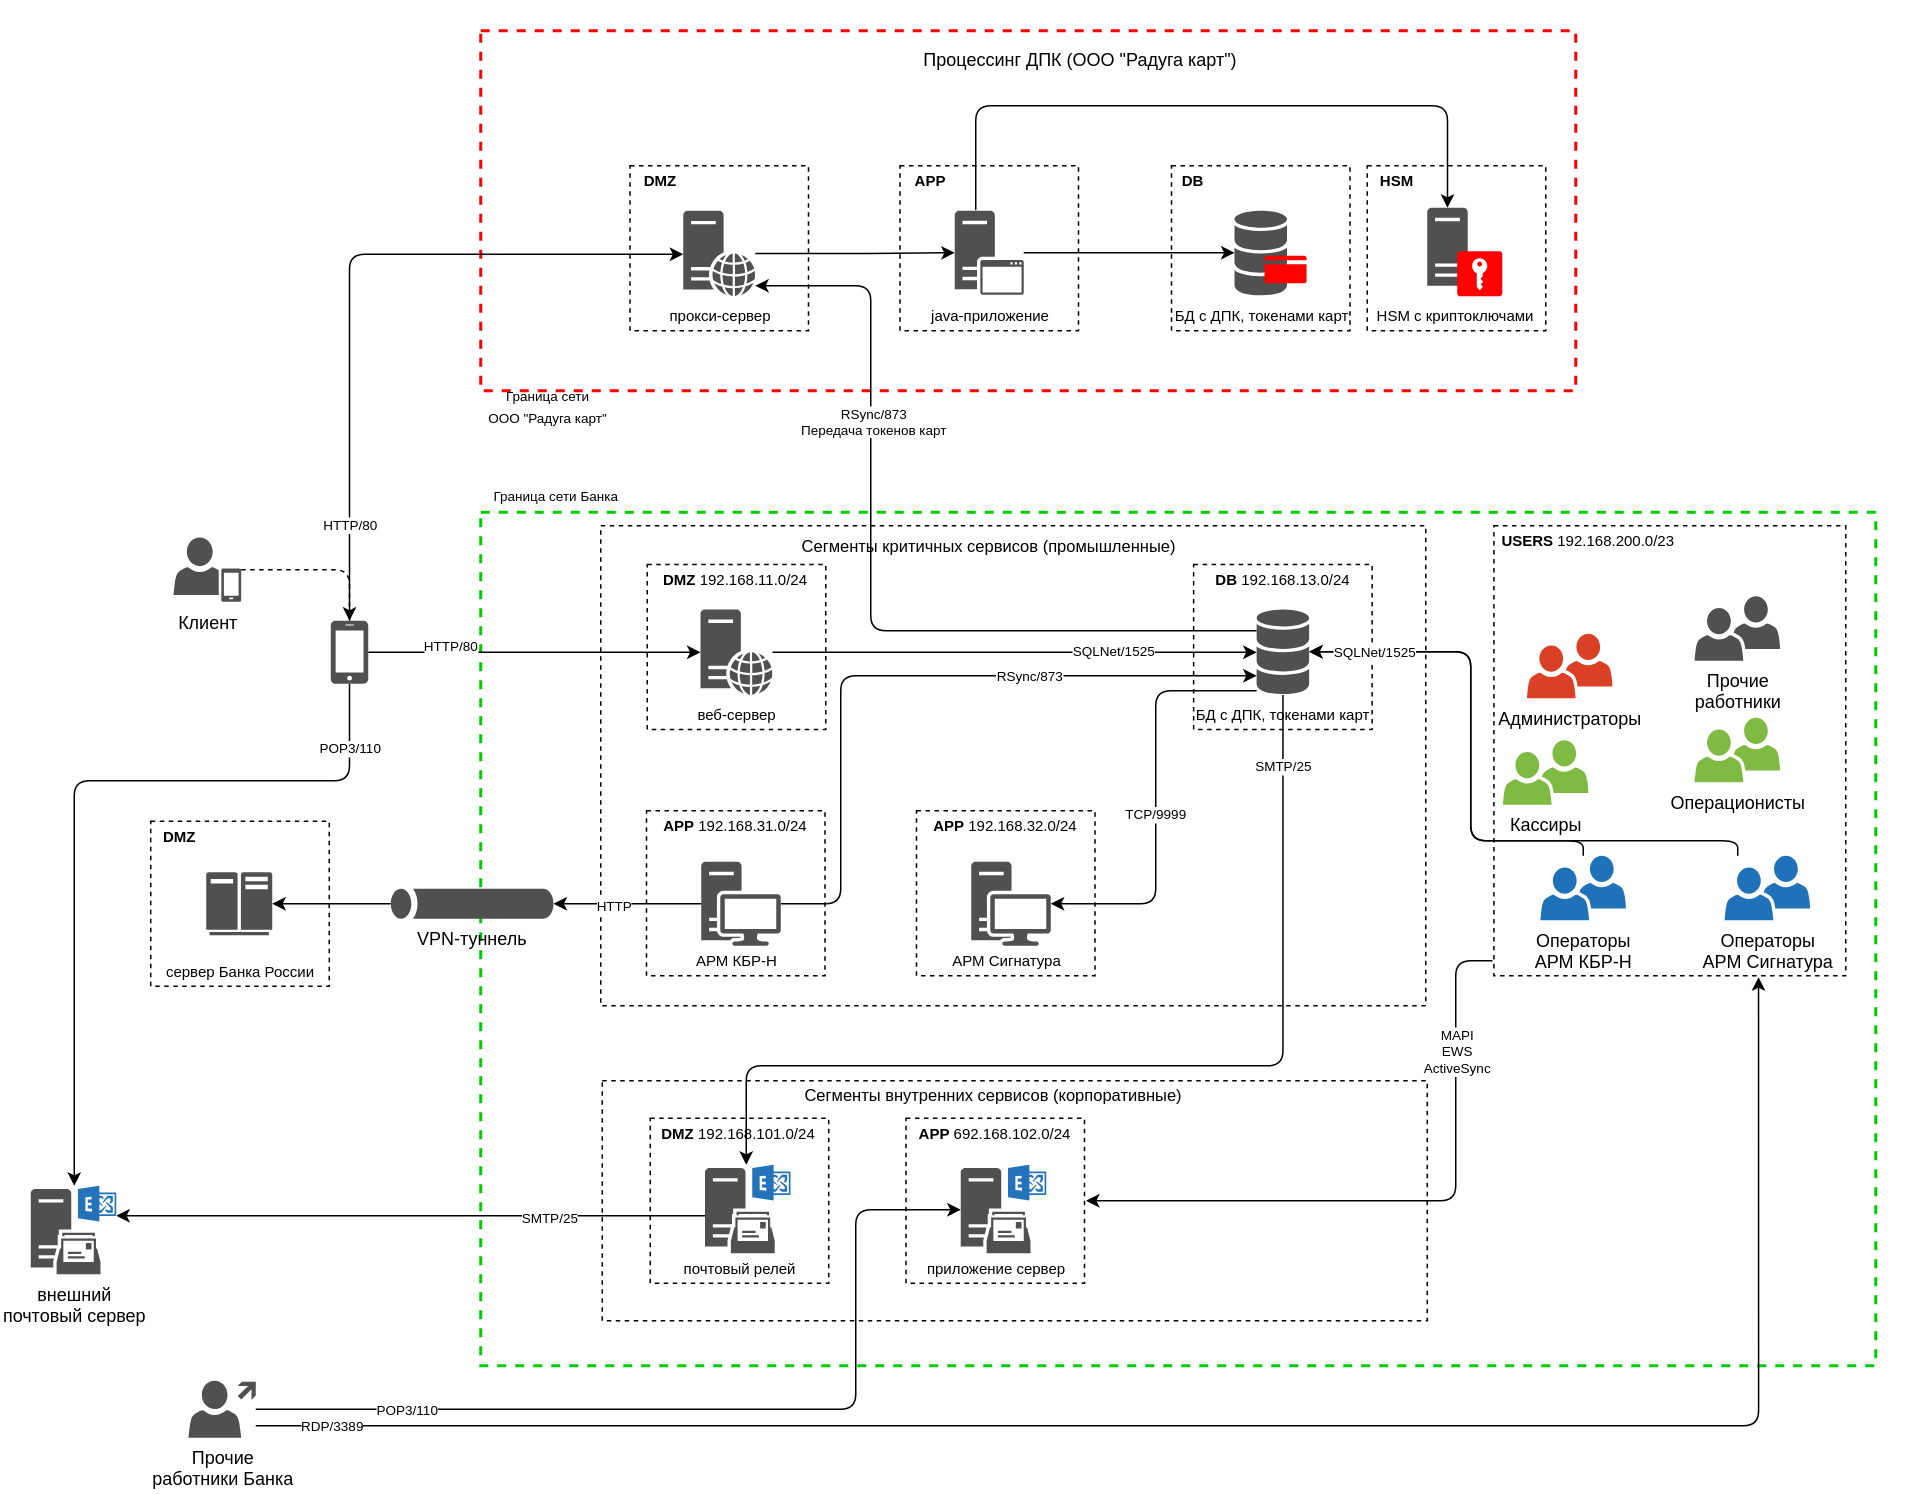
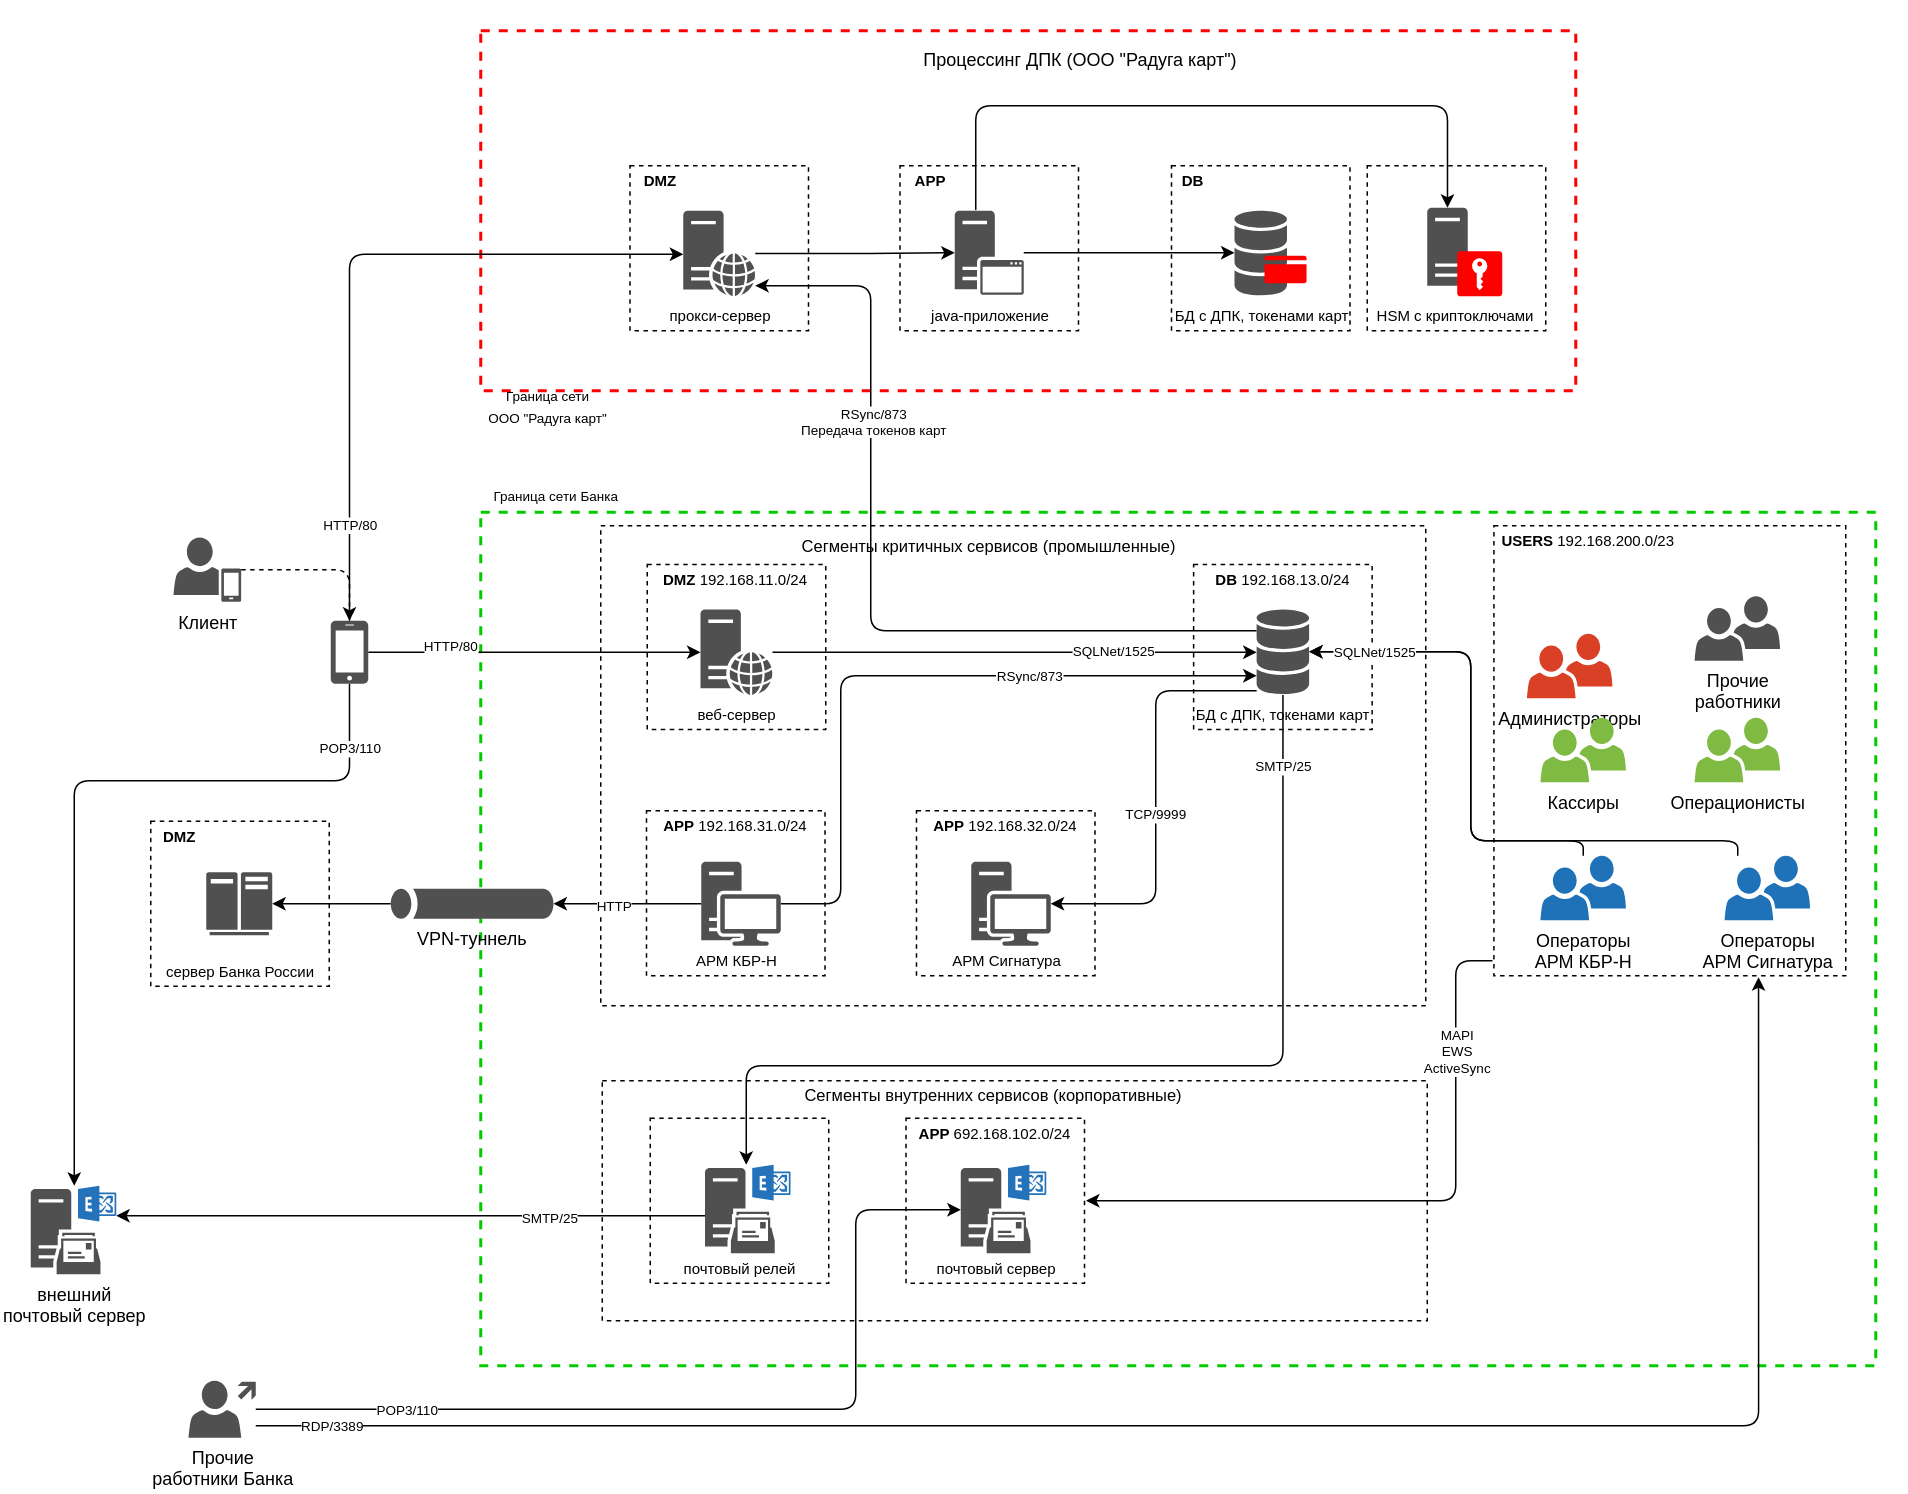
(1396, 181) -> none
(1546, 773) -> (1583, 750)
(739, 1133) -> none
(997, 1268) -> (997, 1268)
